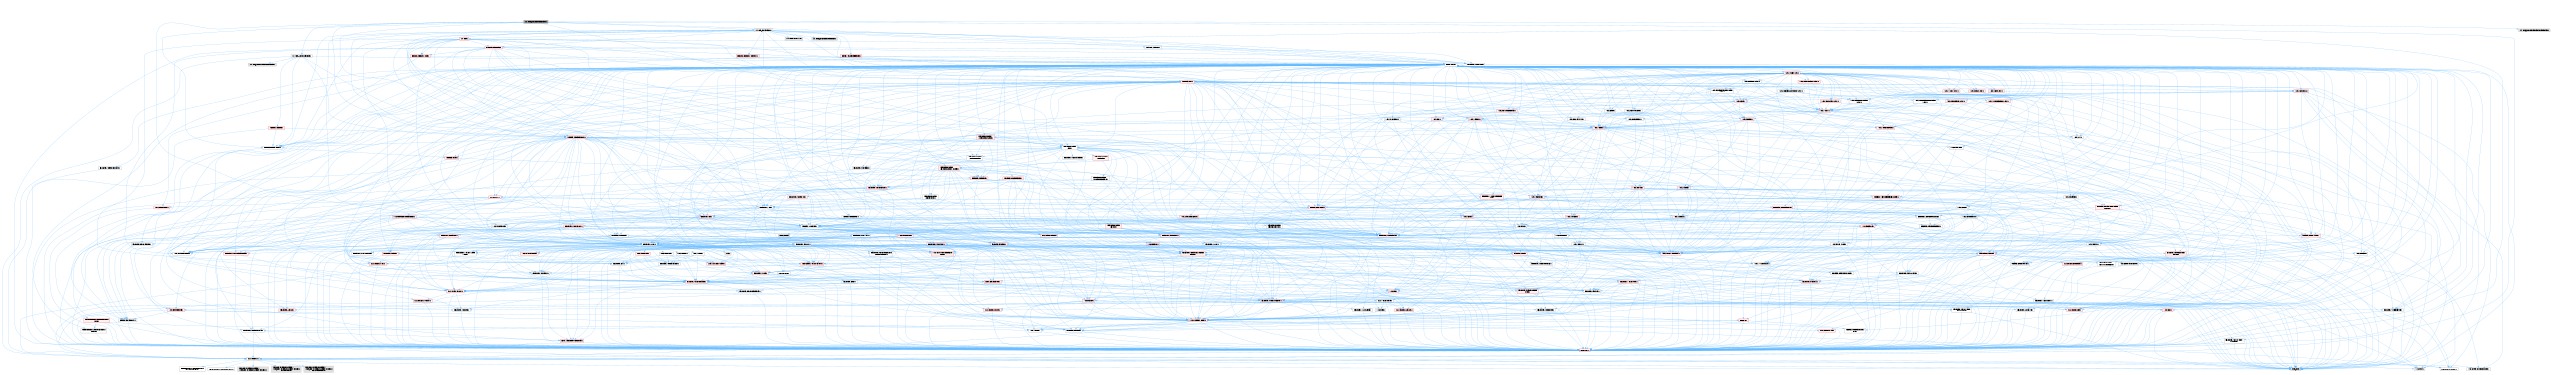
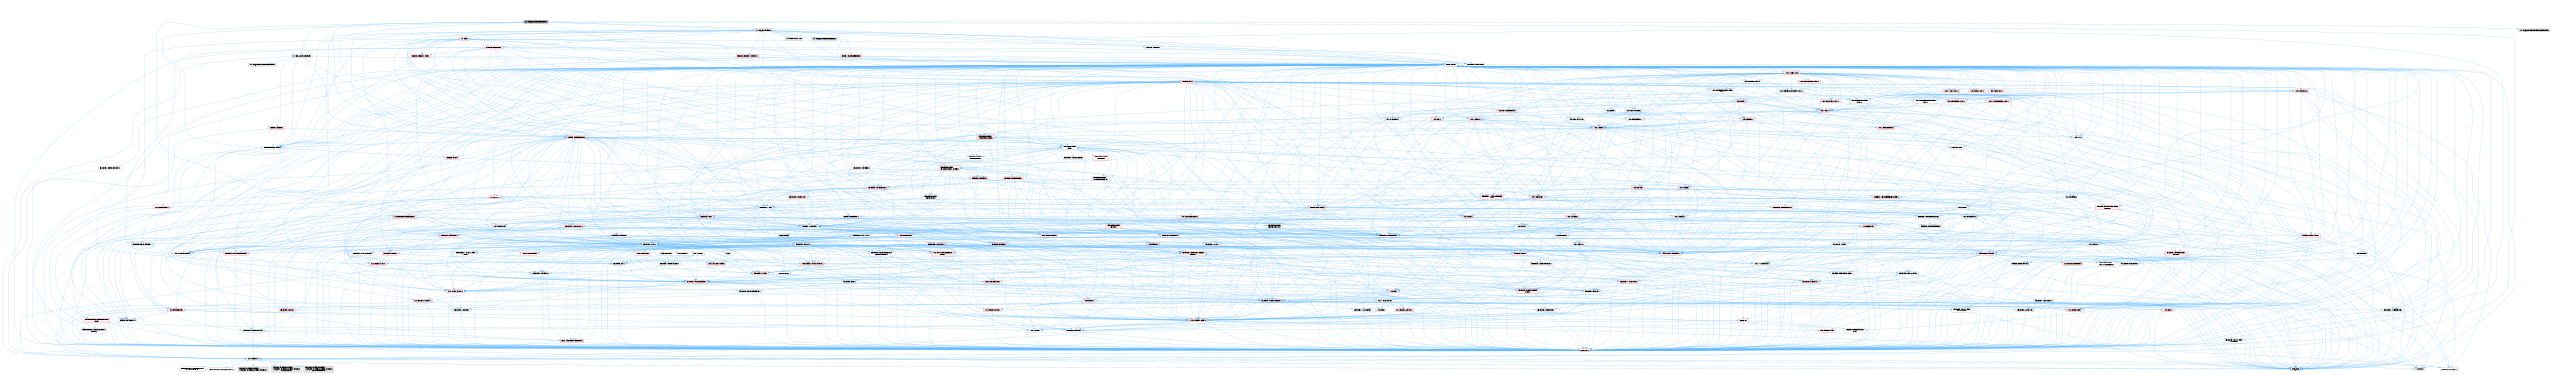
(816, 97) -> (578, 67)
(2479, 369) -> none
